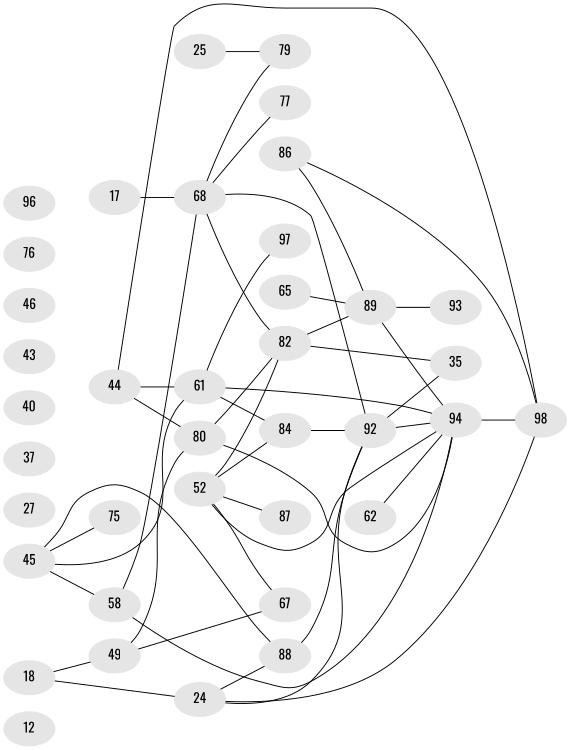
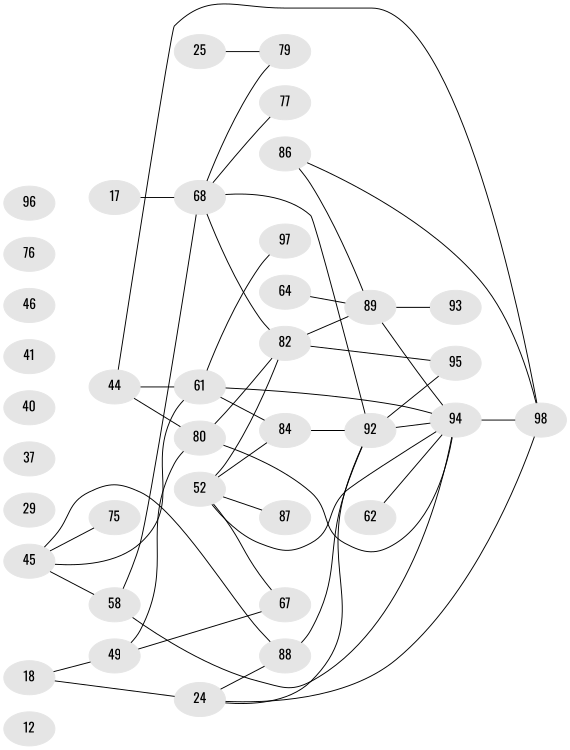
(285, 292) -> (285, 292)
(29, 357) -> (29, 357)
(456, 363) -> (456, 363)
(29, 510) -> (29, 510)
